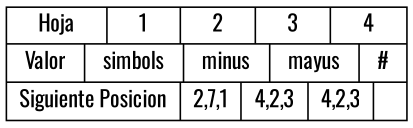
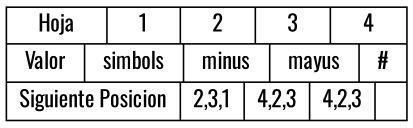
(211, 101) -> (212, 101)
